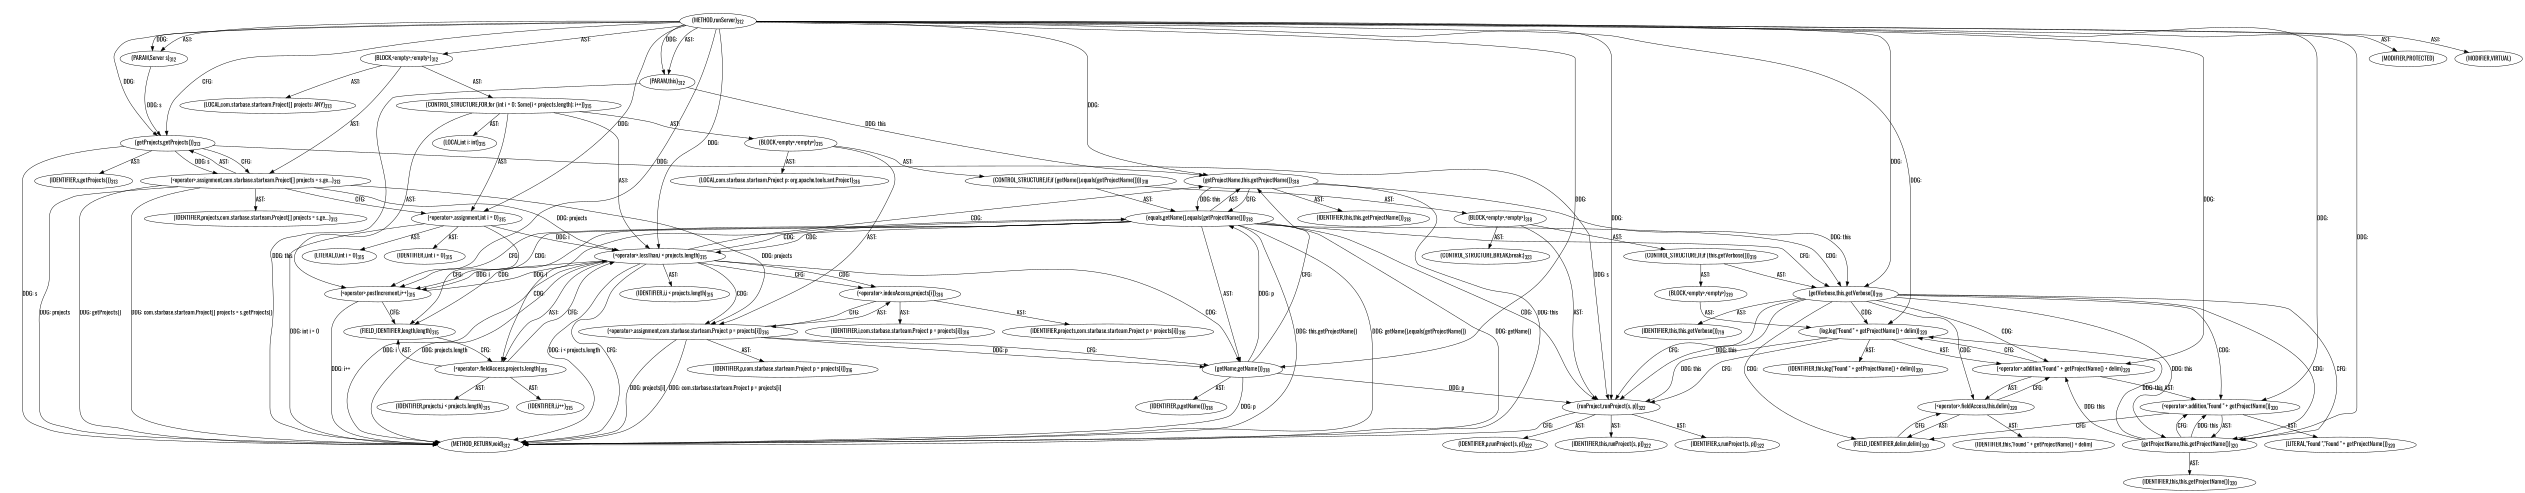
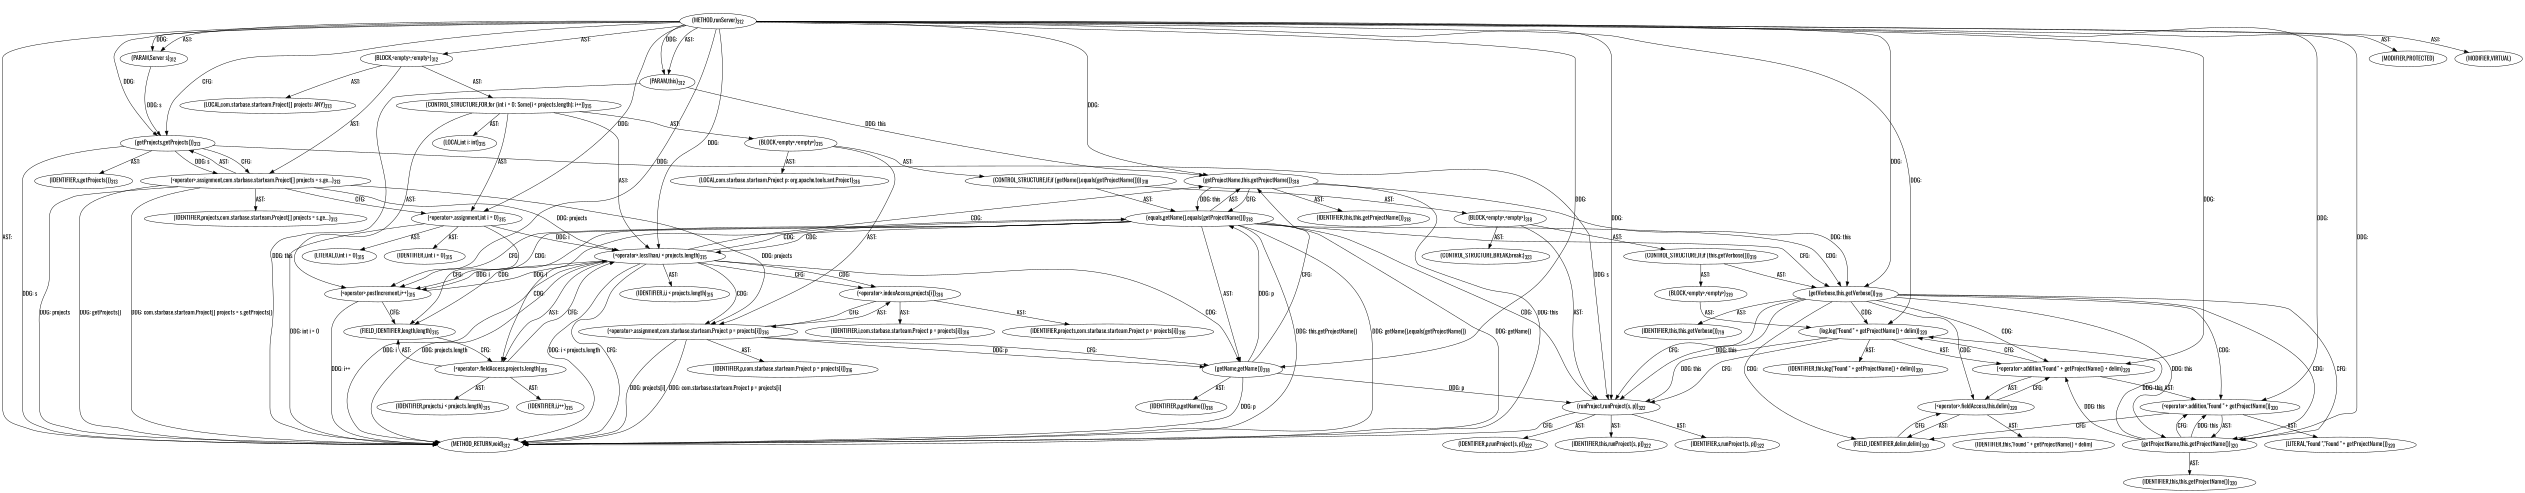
none -> (3, 114)
